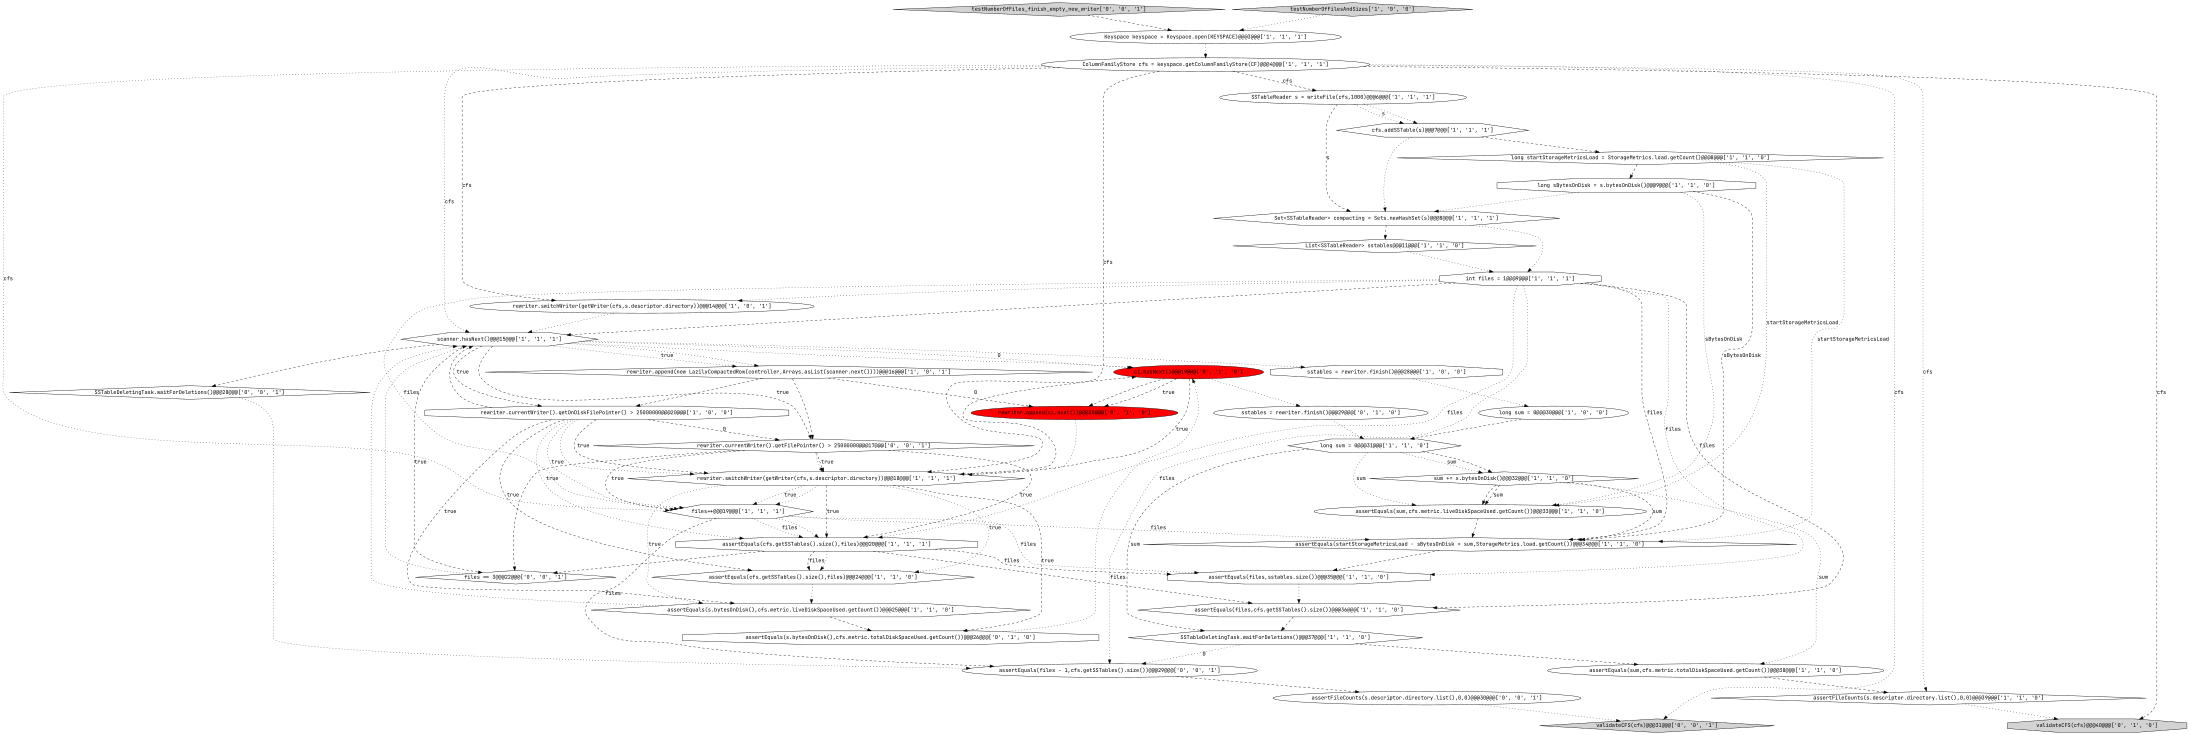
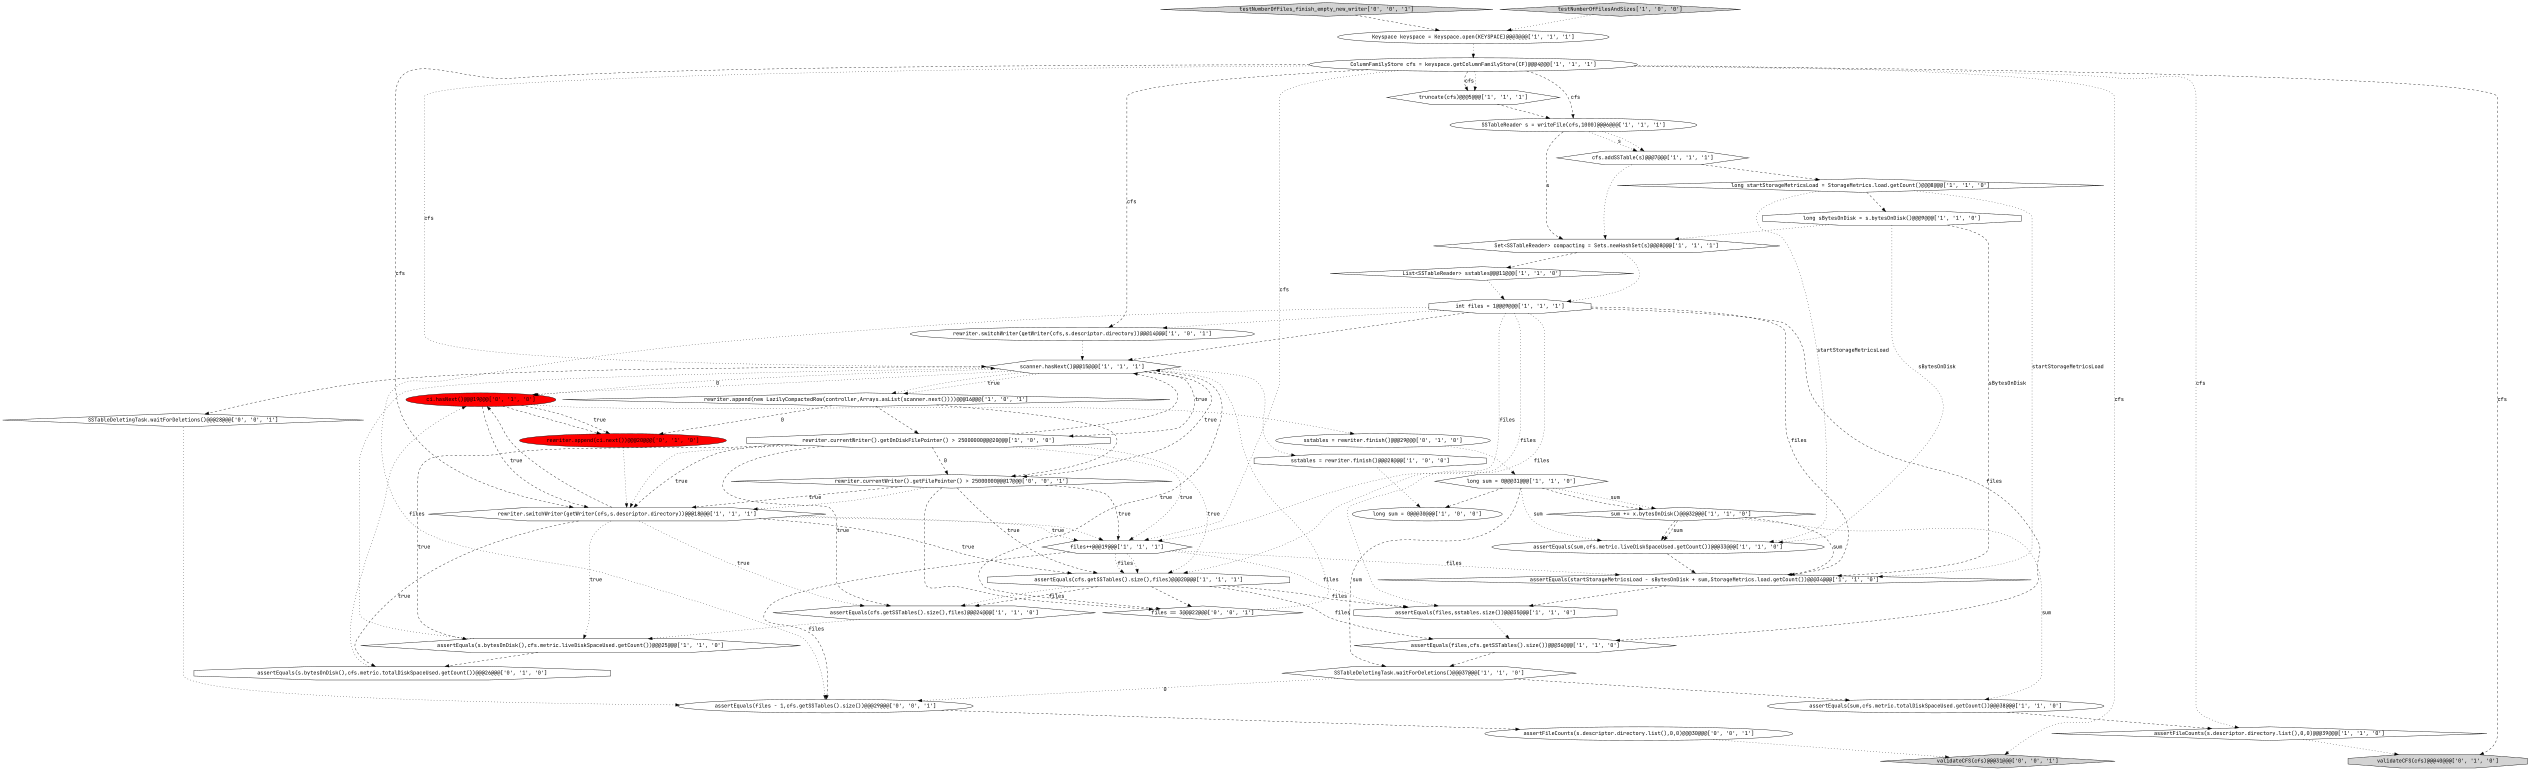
none -> (1473, 97)
(1468, 429) -> (1476, 497)
